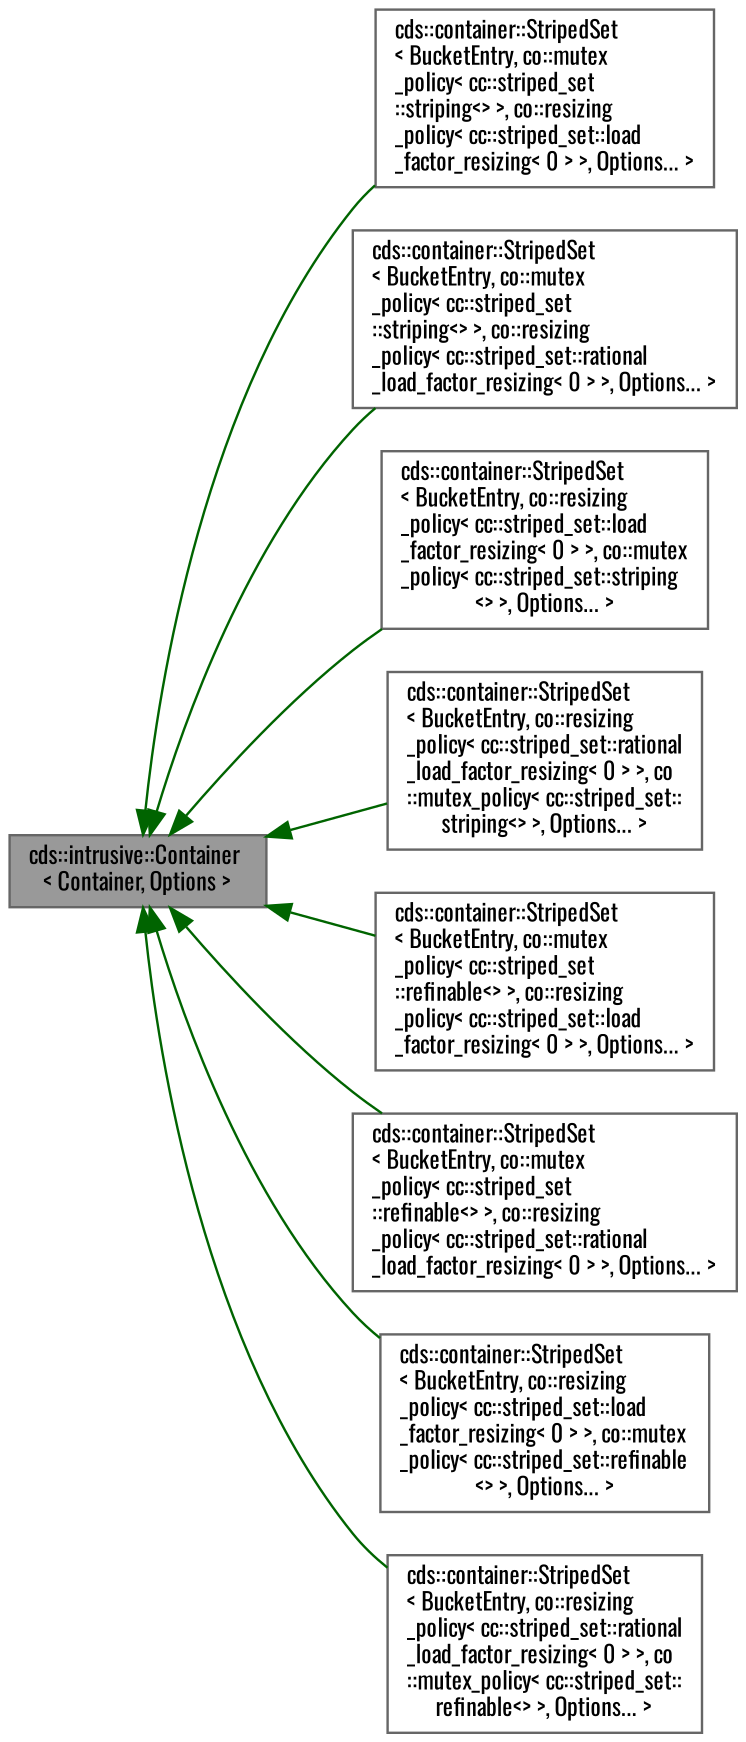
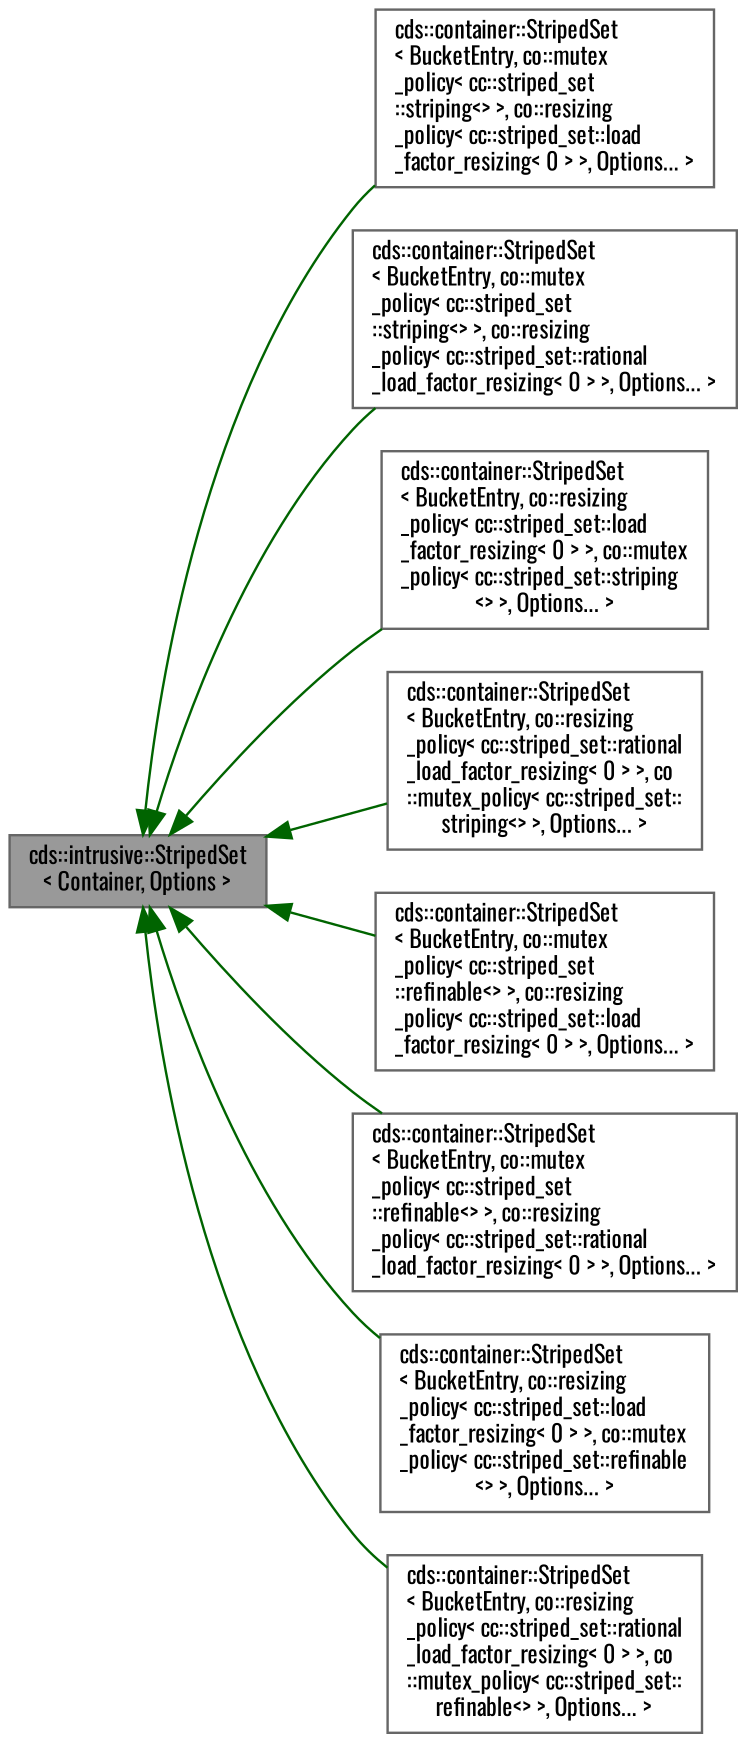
(138, 871) -> (138, 871)
